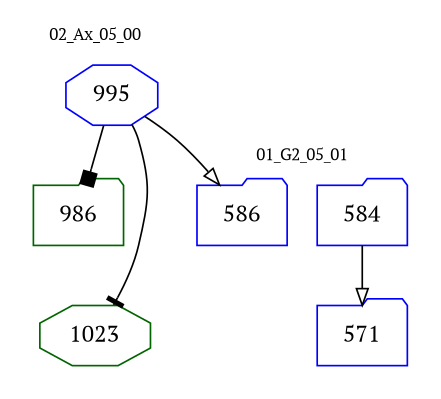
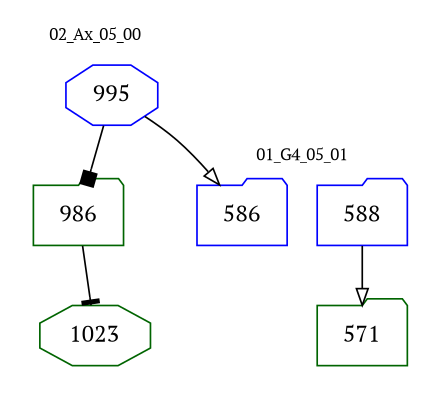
(302, 156) -> (302, 156)
(145, 212) -> (86, 271)
(362, 215) -> (362, 215)
(362, 336) -> (362, 336)
